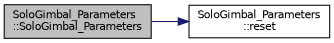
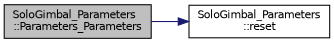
(78, 22) -> (78, 22)
